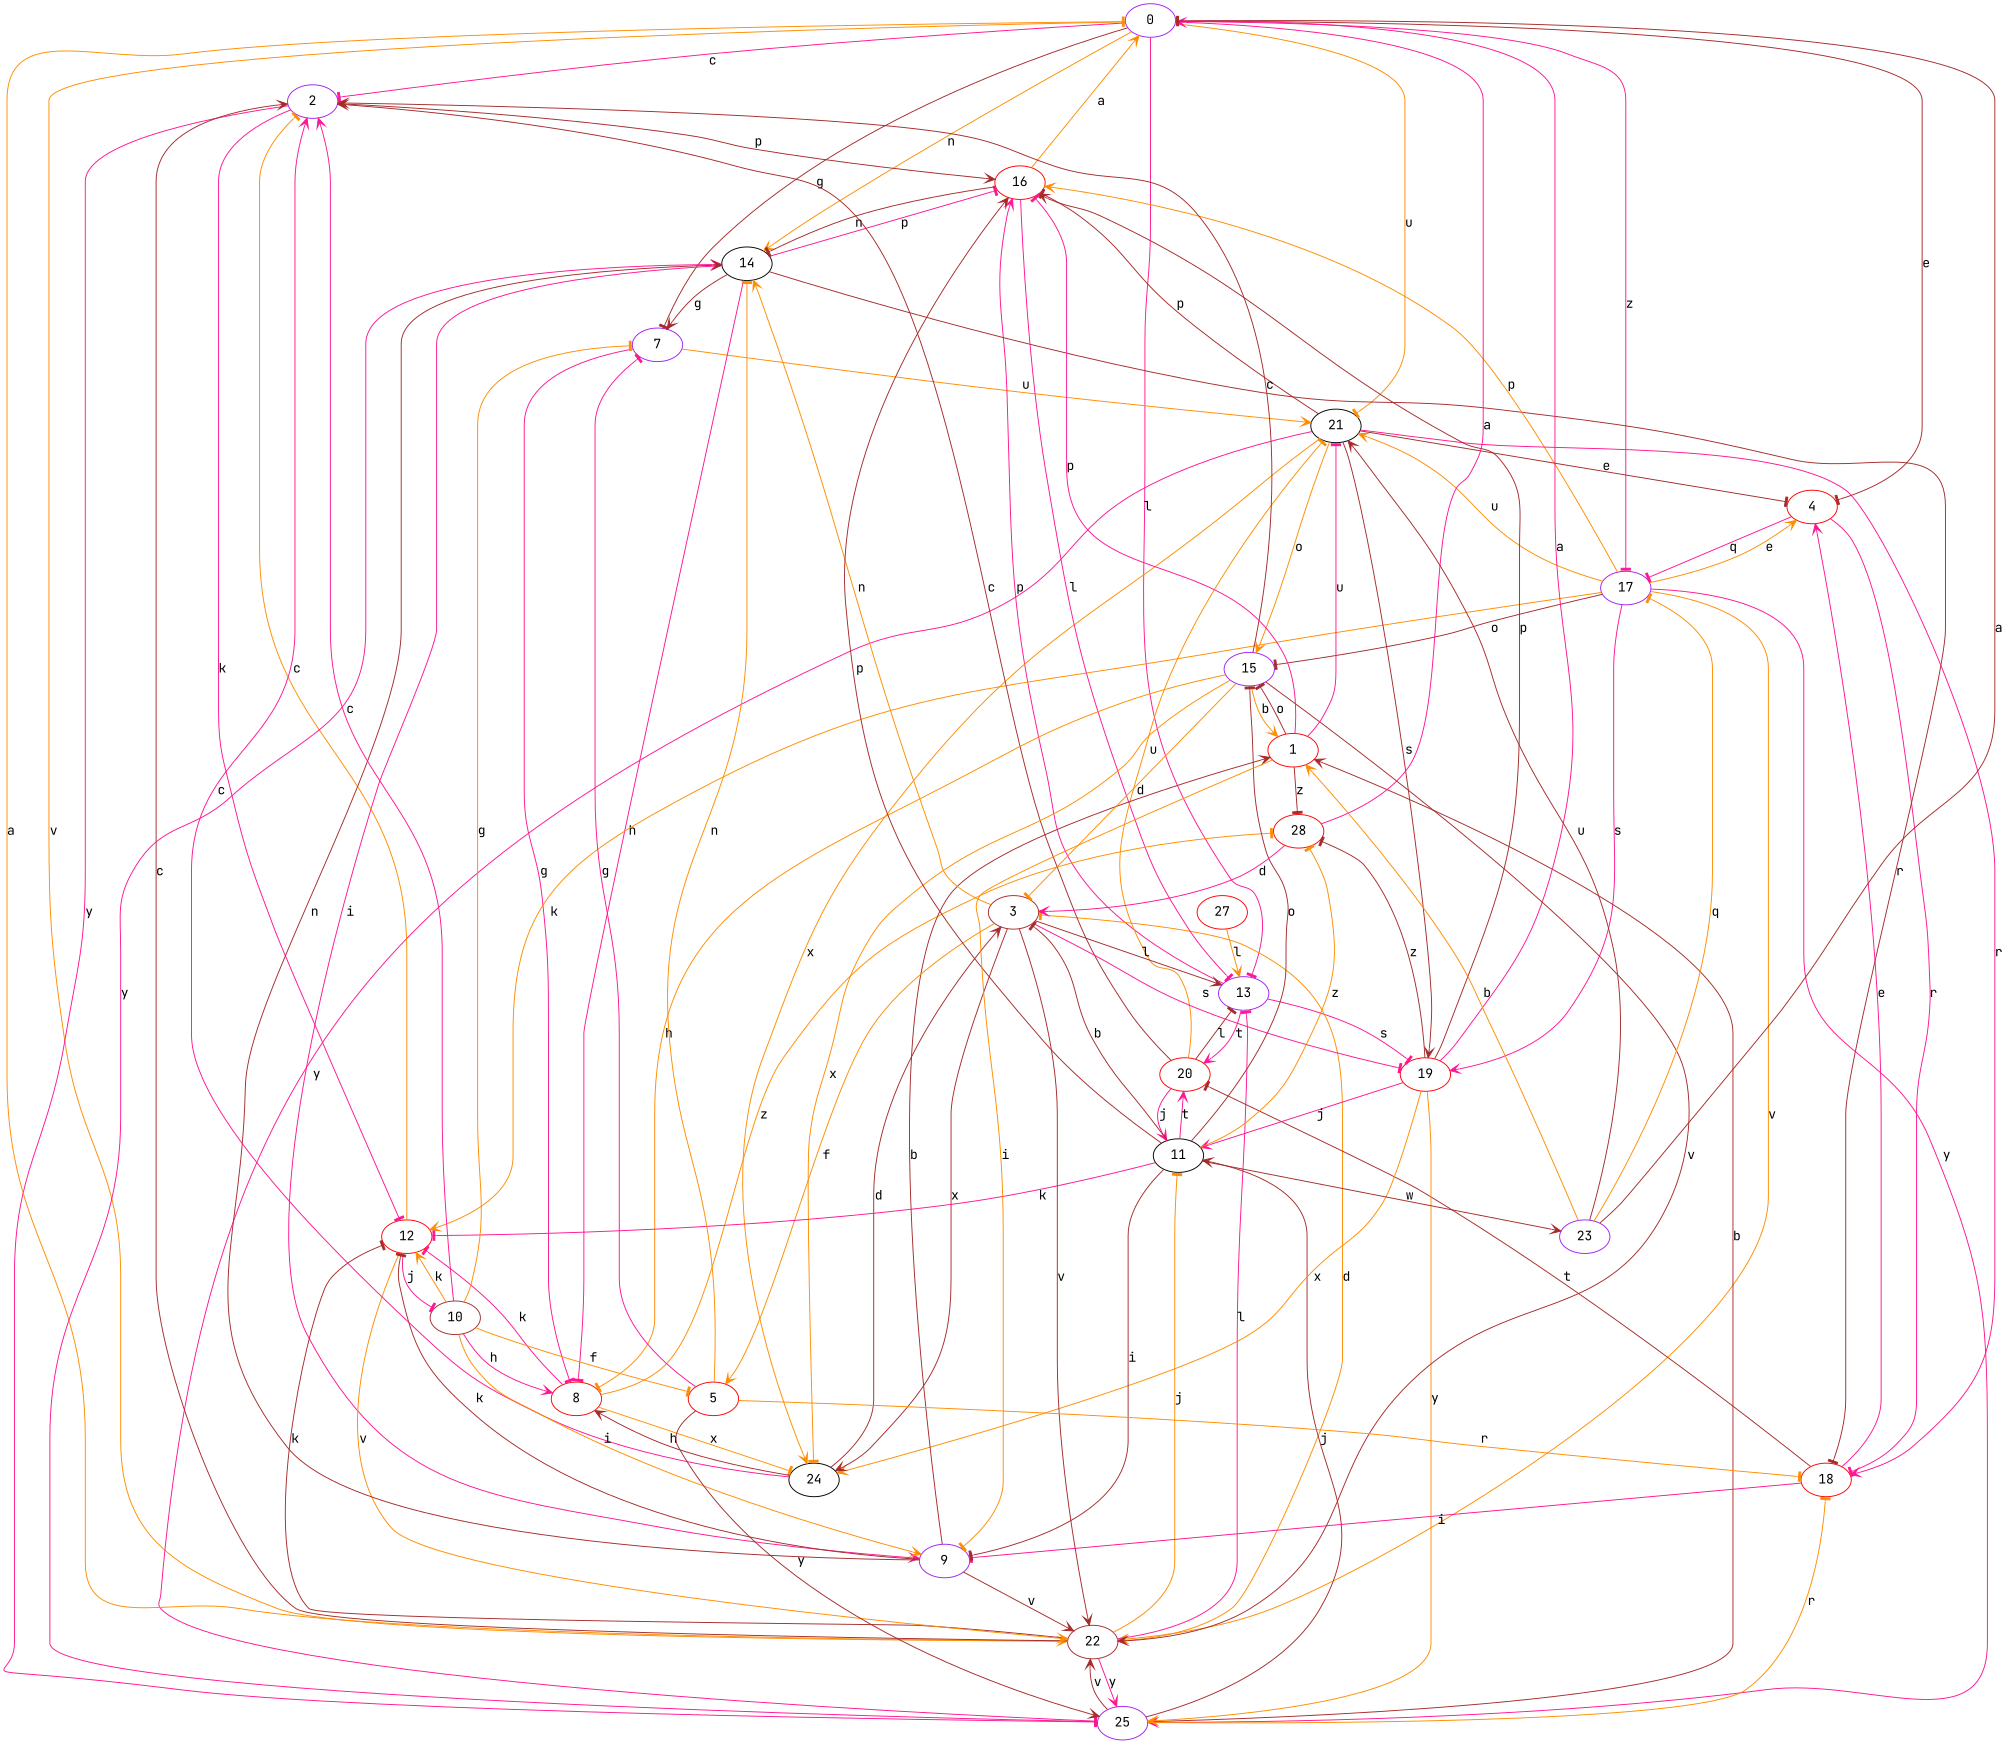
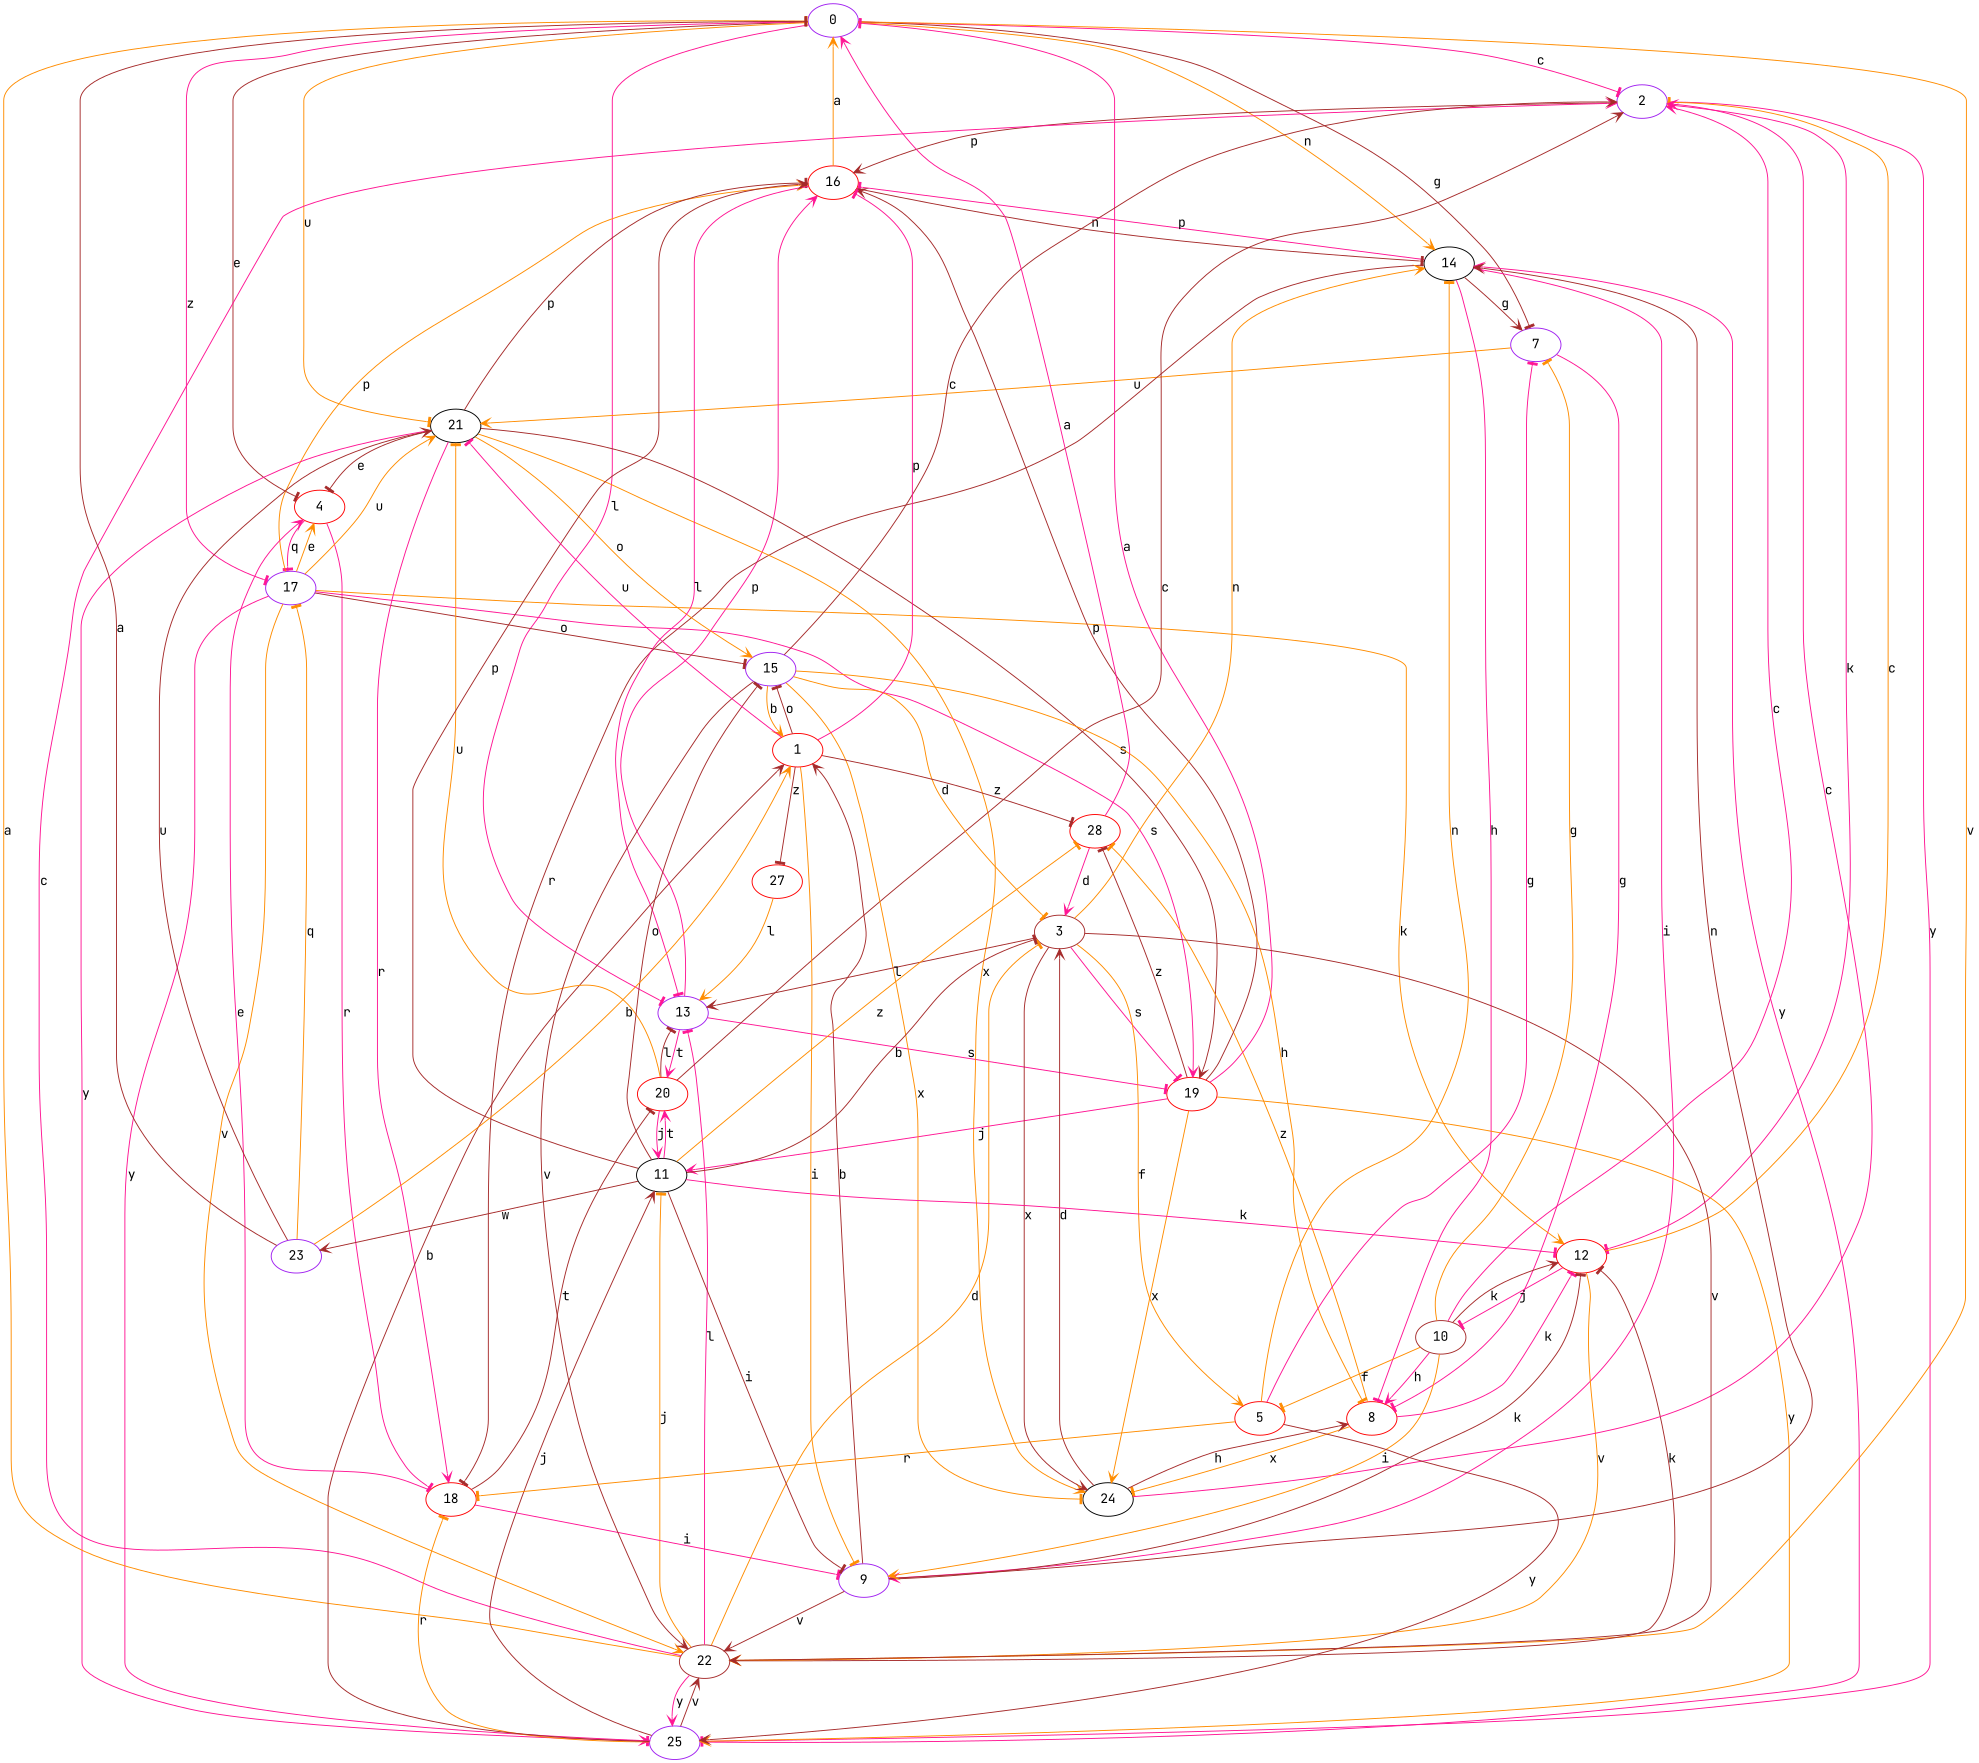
none -> (788, 814)
(156, 1221) -> (118, 509)
(434, 1281) -> (1497, 1286)
